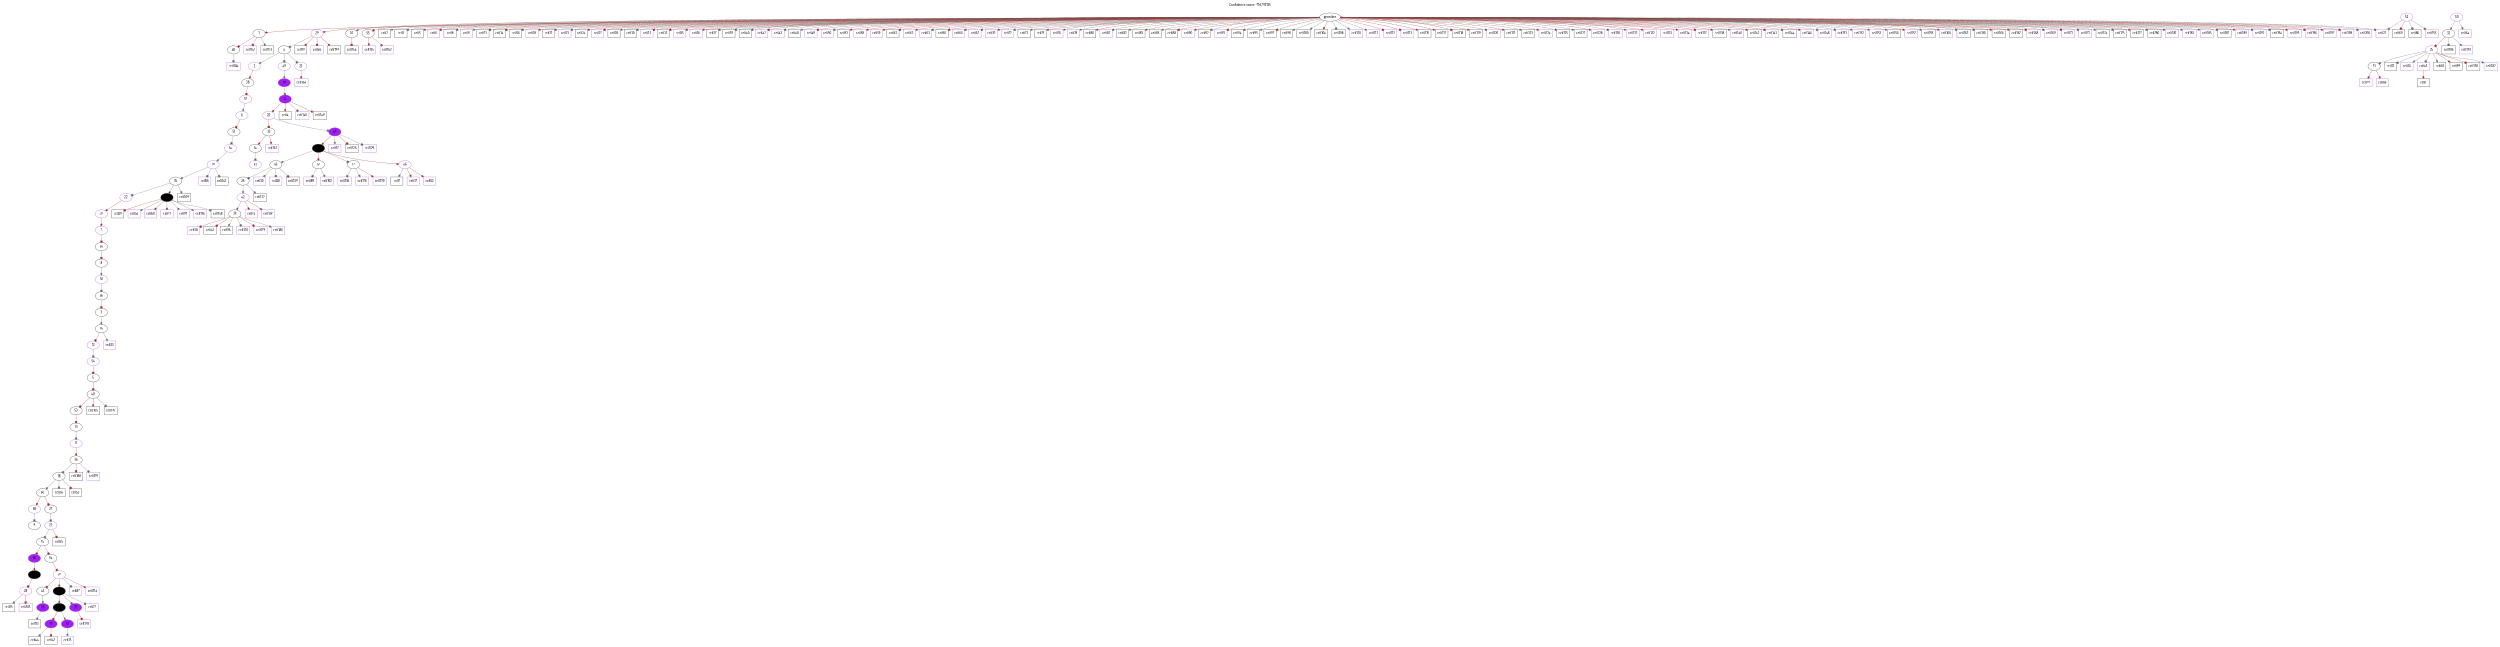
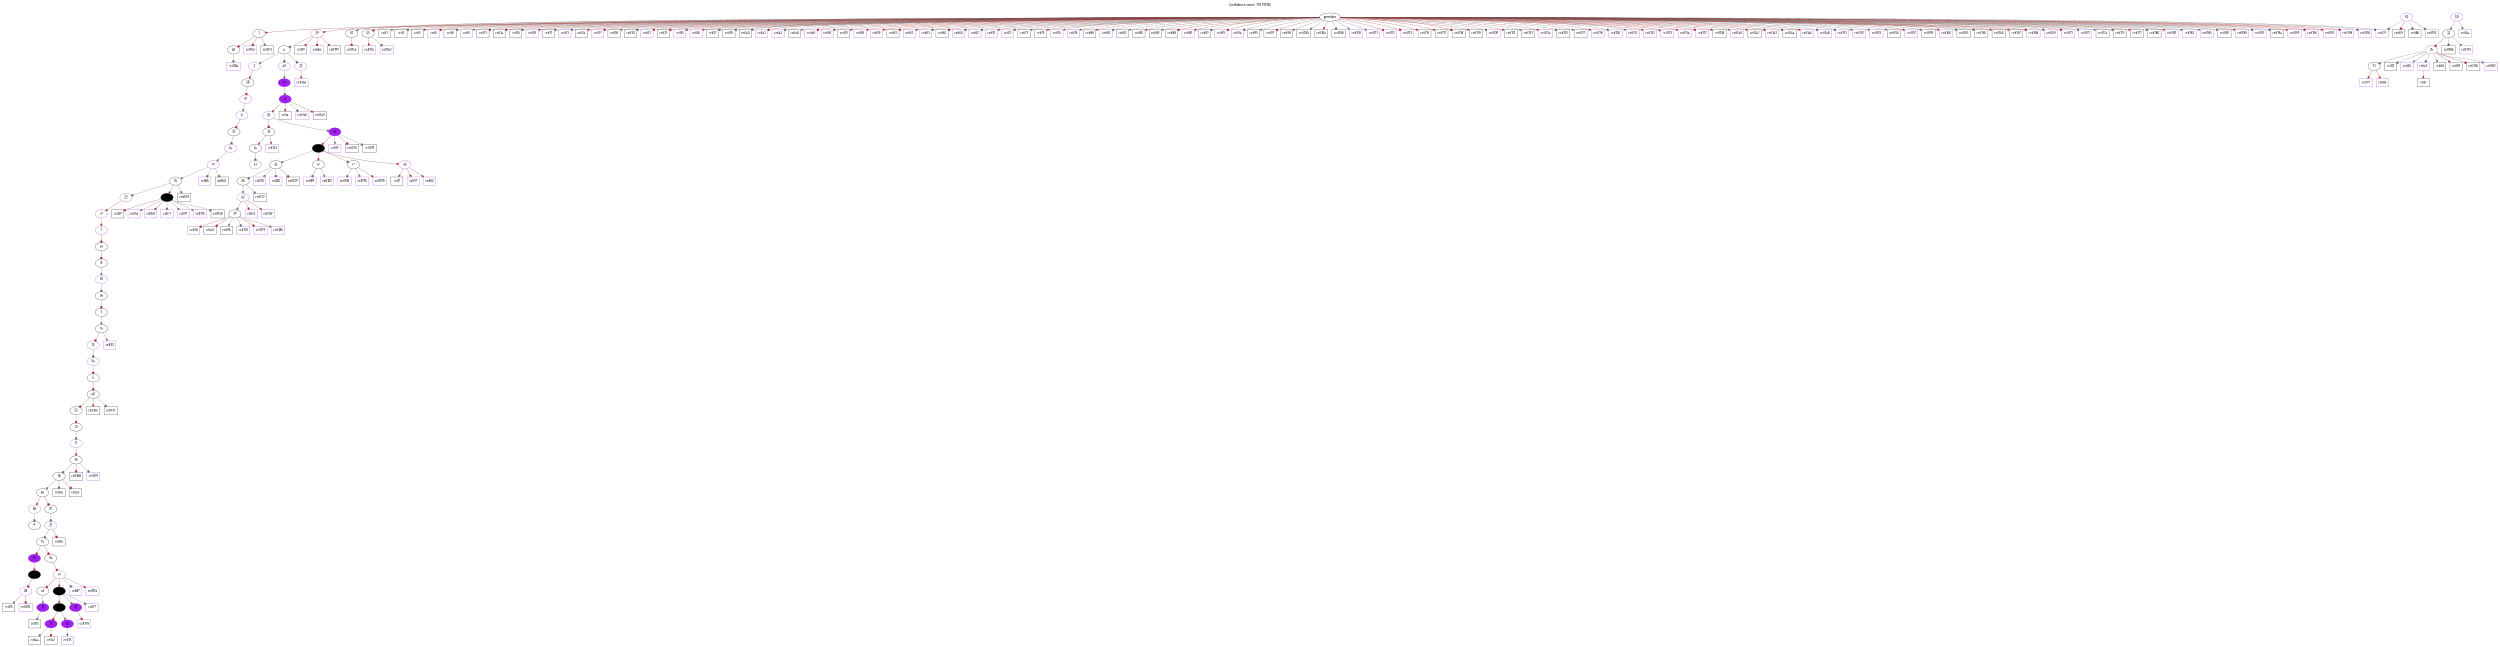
(1502, 21) -> (1499, 21)
(1237, 33) -> (1237, 33)
(369, 148) -> (369, 148)
